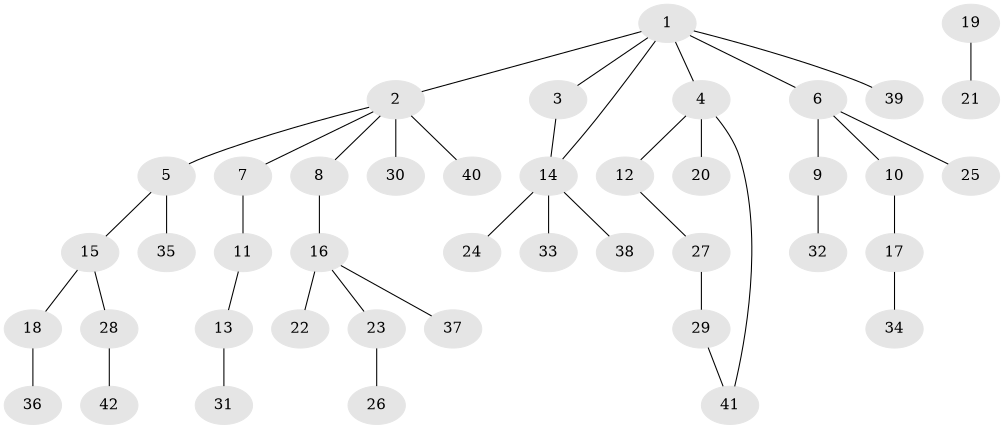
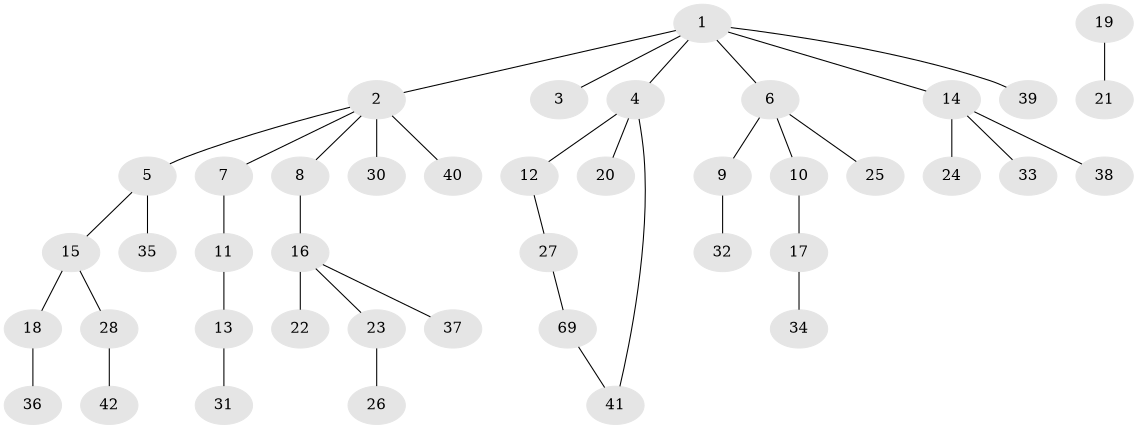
(553, 138) -> none
(701, 329) -> (568, 329)
